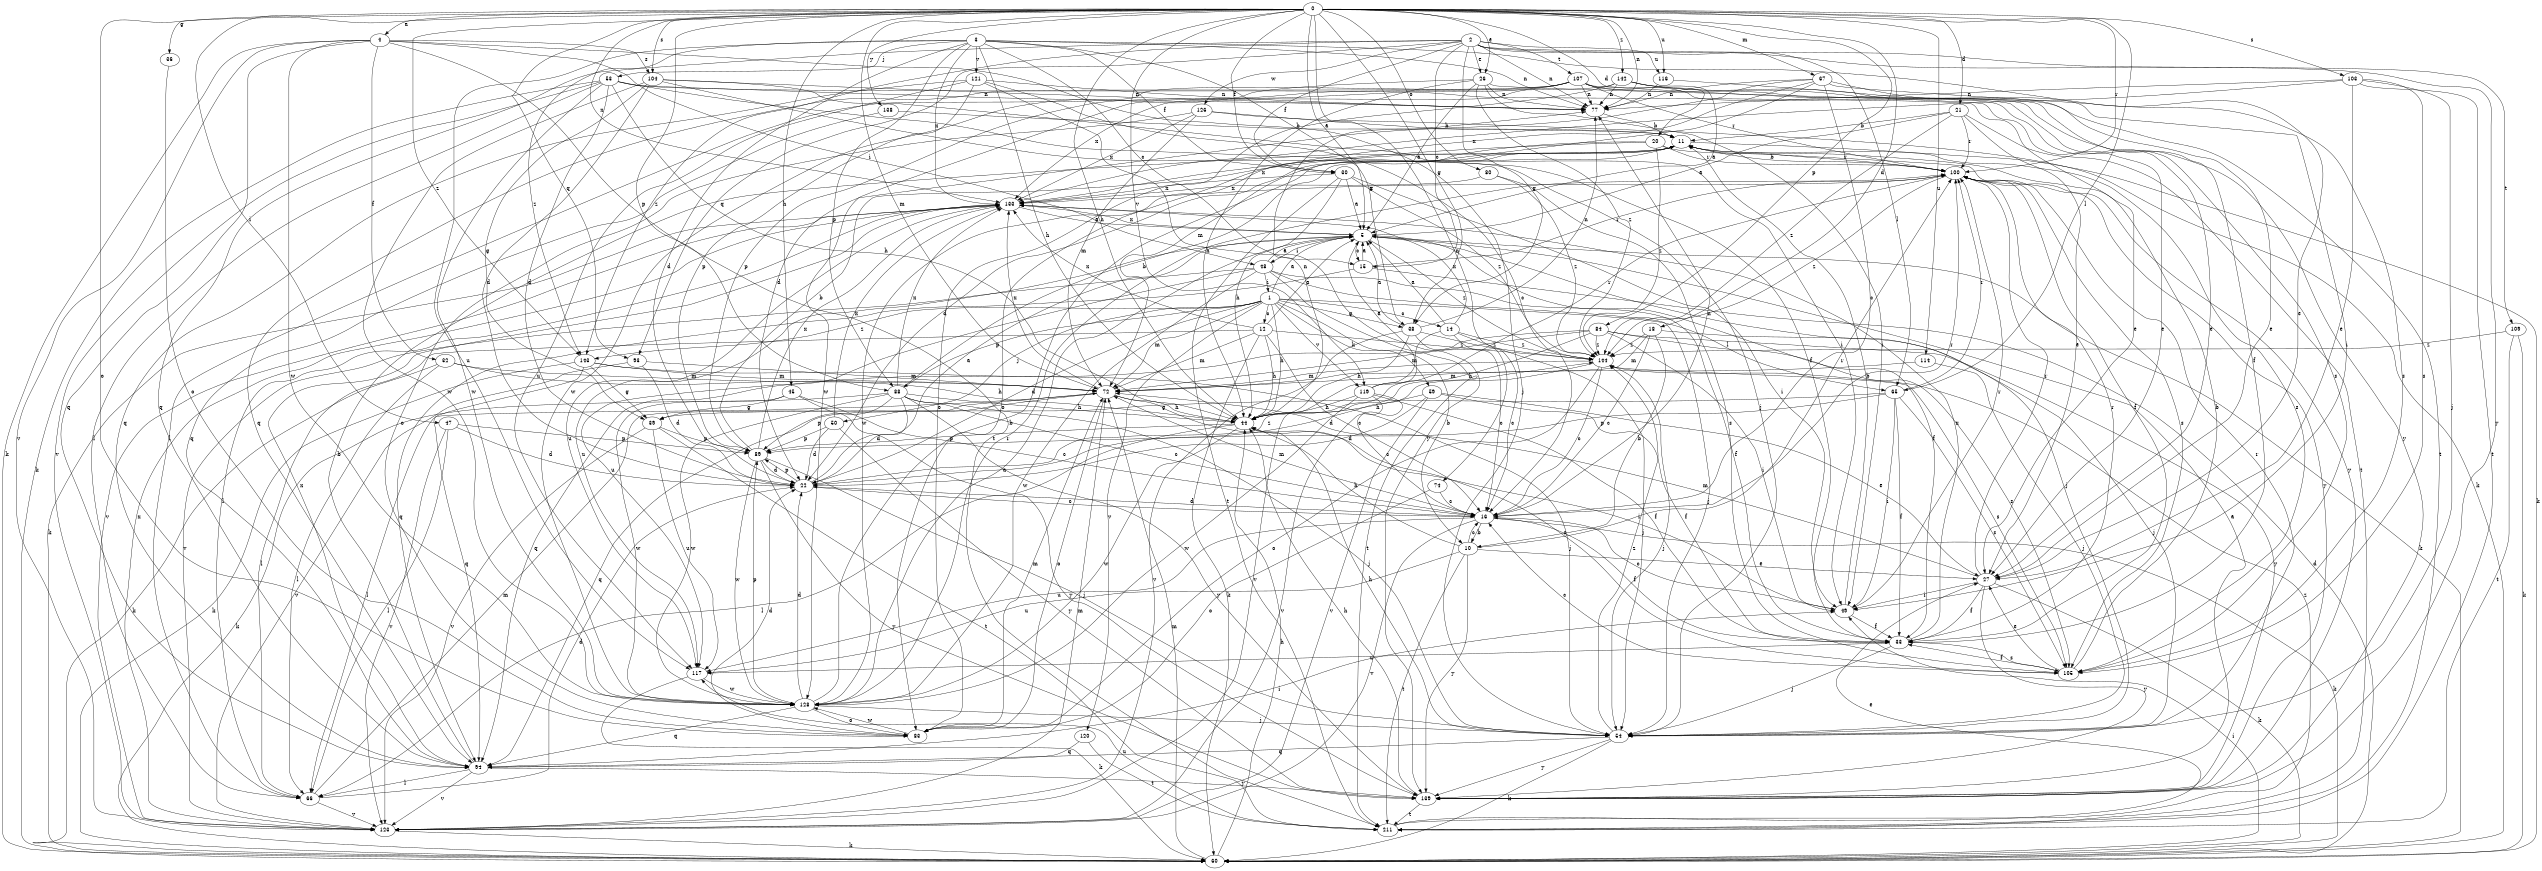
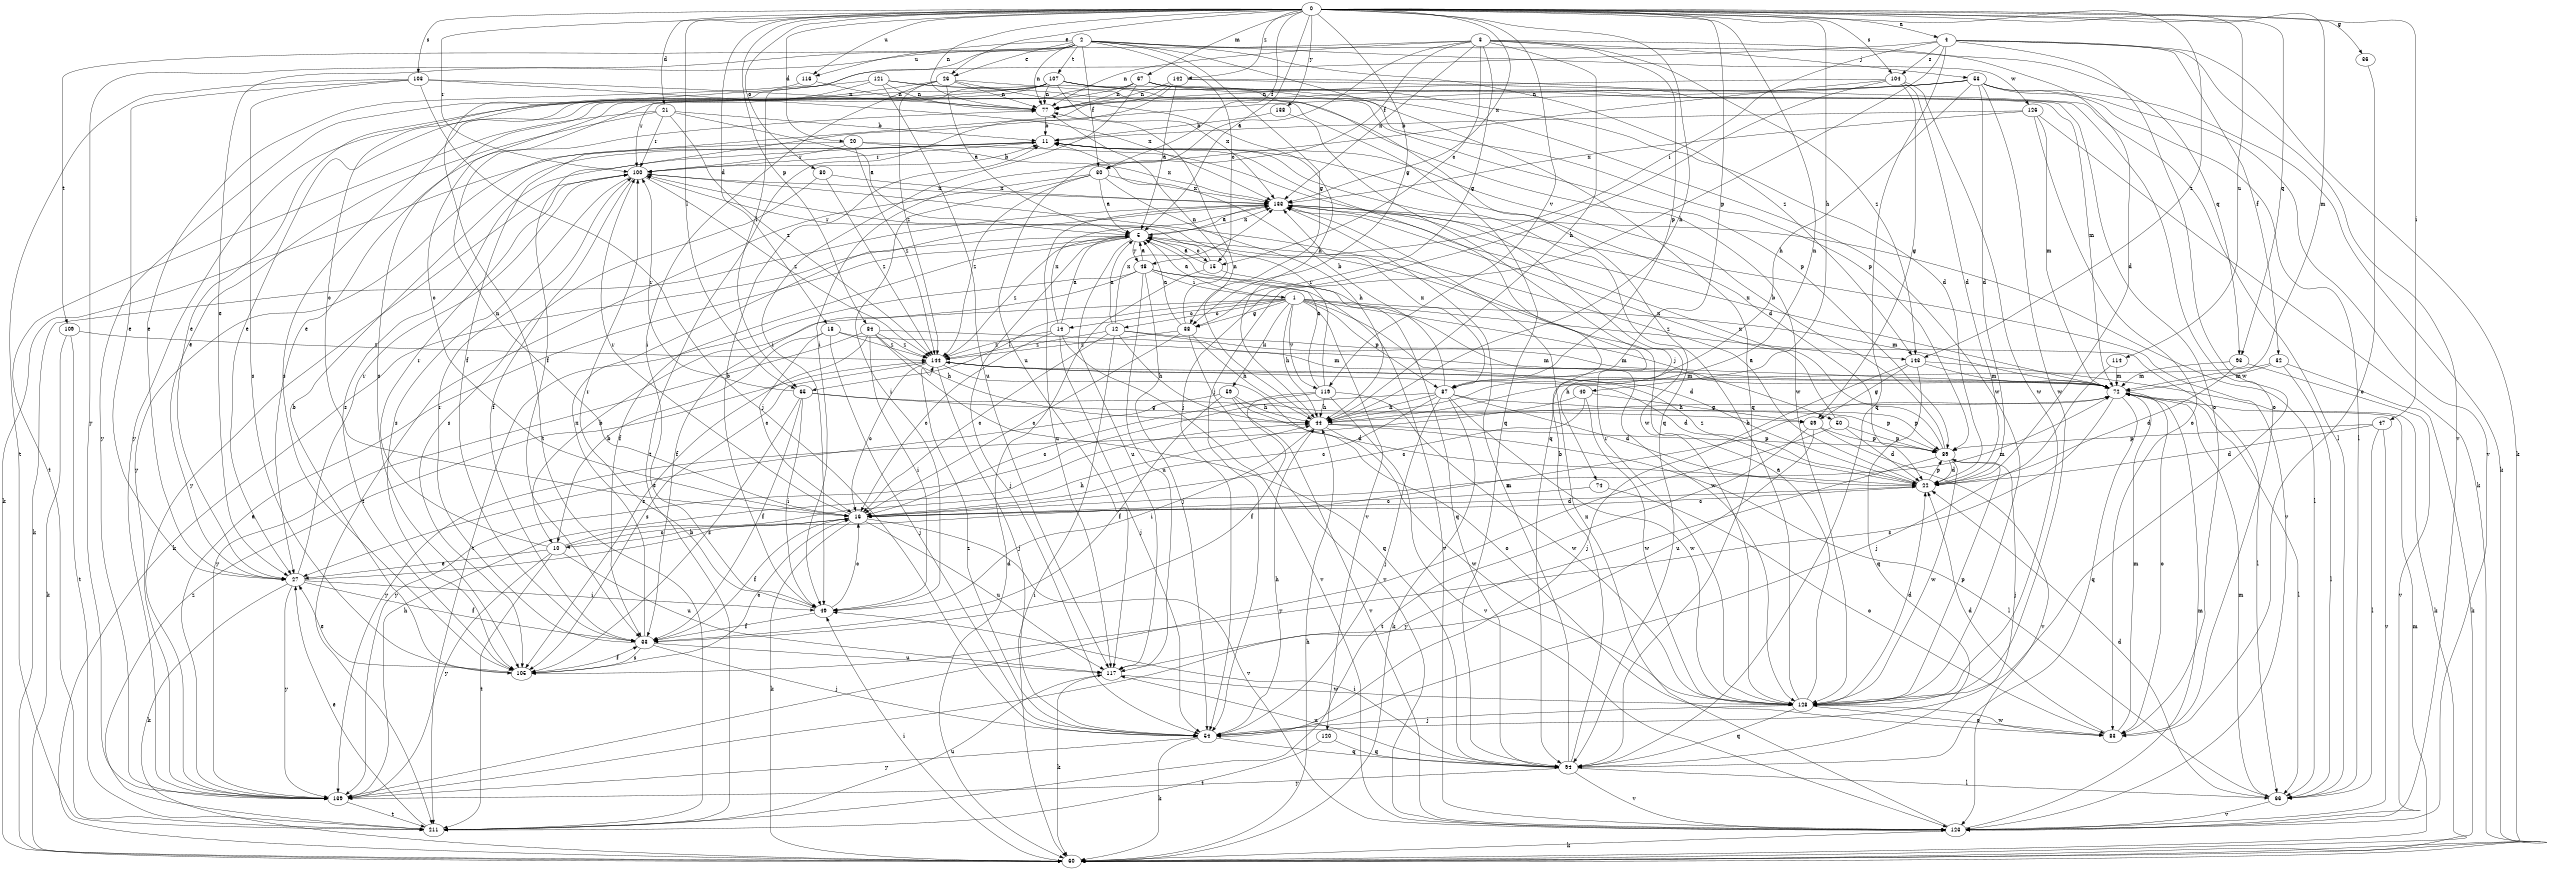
(976, 58) -> none
(101, 82) -> none
(1297, 251) -> (1135, 251)
(792, 392) -> (1583, 392)
(898, 392) -> (1445, 392)
(1229, 596) -> (1035, 596)
(2243, 652) -> none
none -> (1351, 733)
